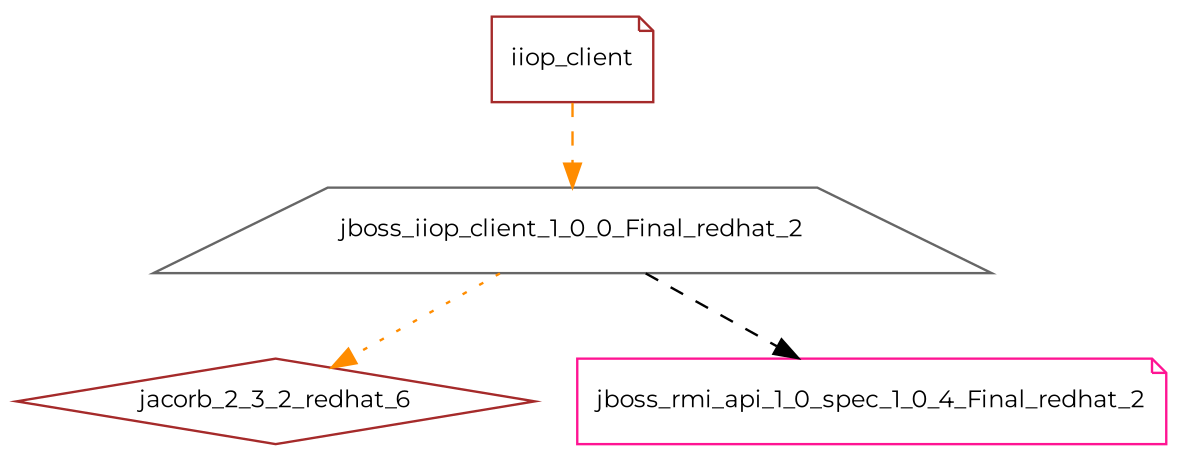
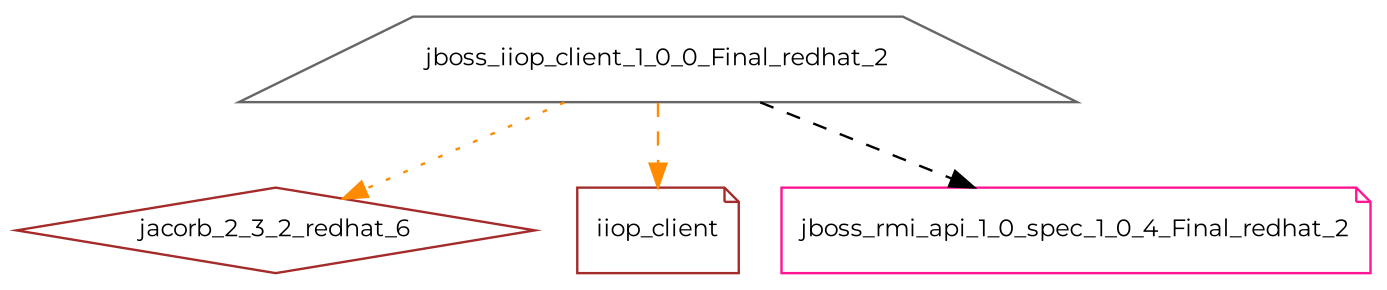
(573, 133) -> (658, 133)
